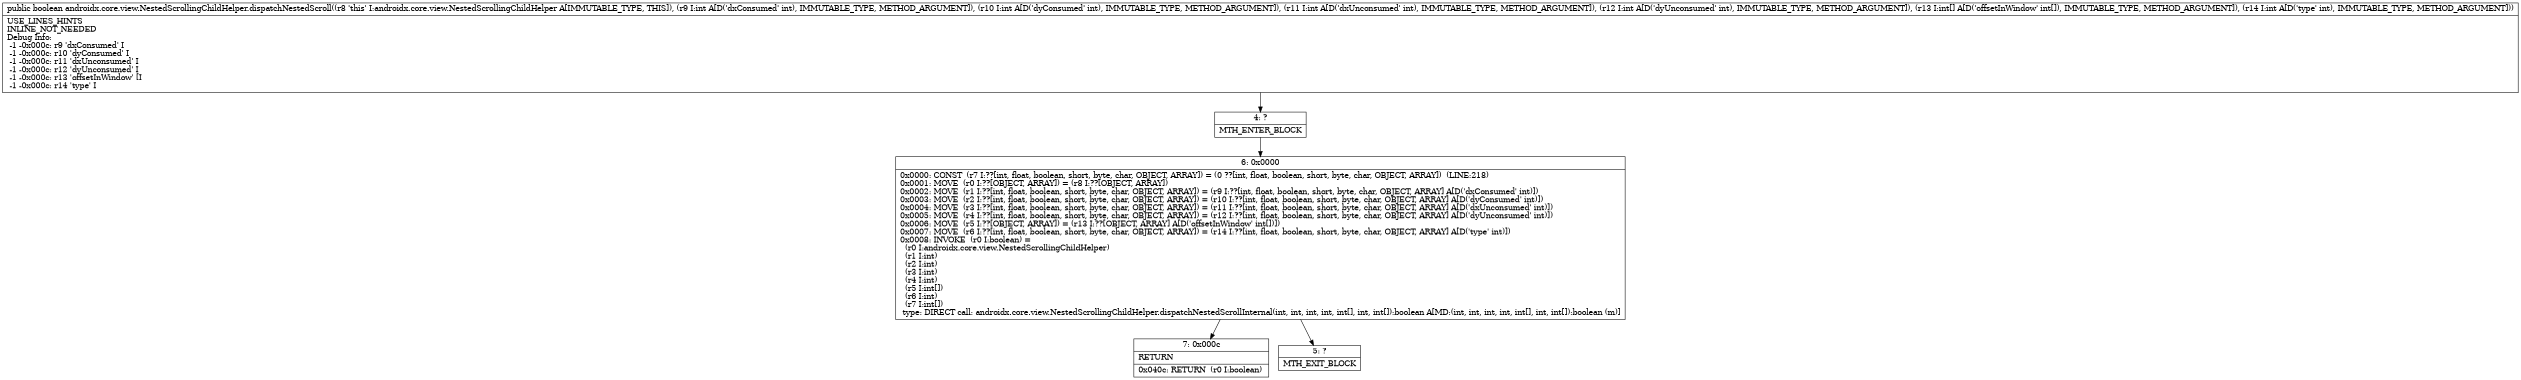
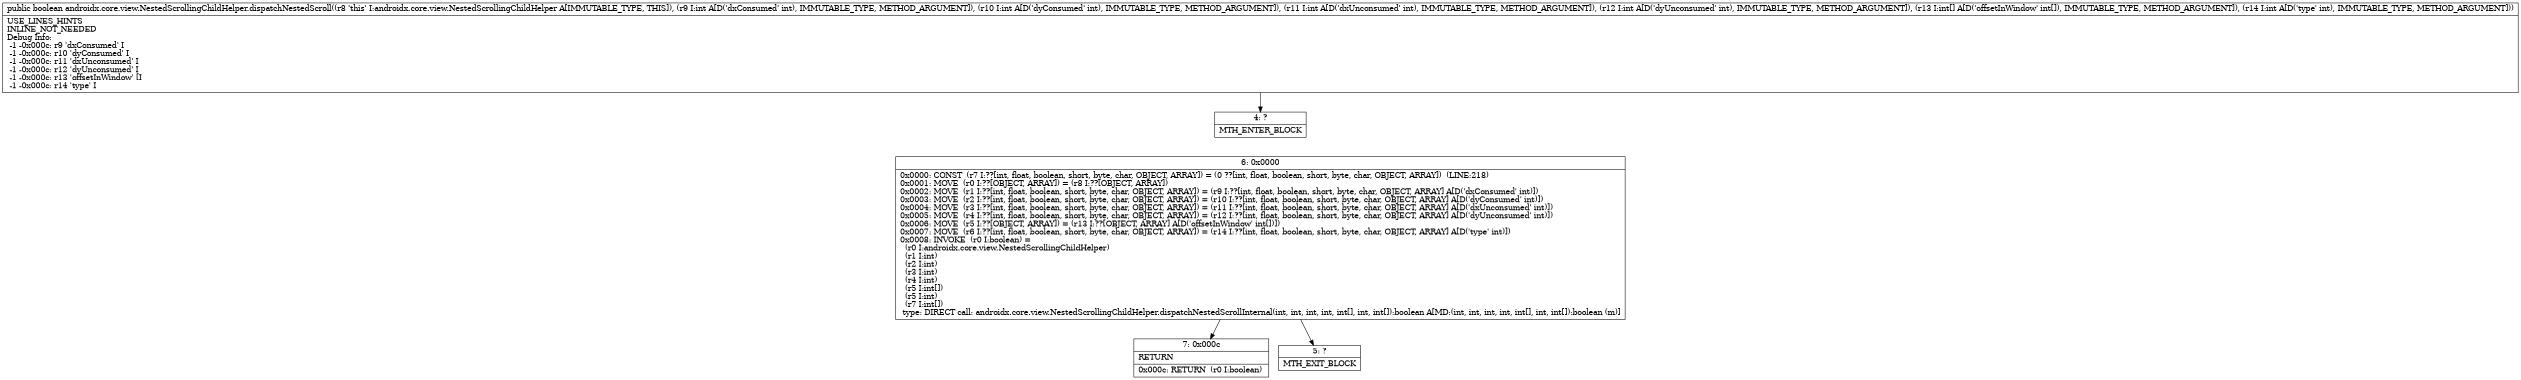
(1260, 144) -> none
(919, 297) -> (919, 297)
(1201, 370) -> (1201, 370)
